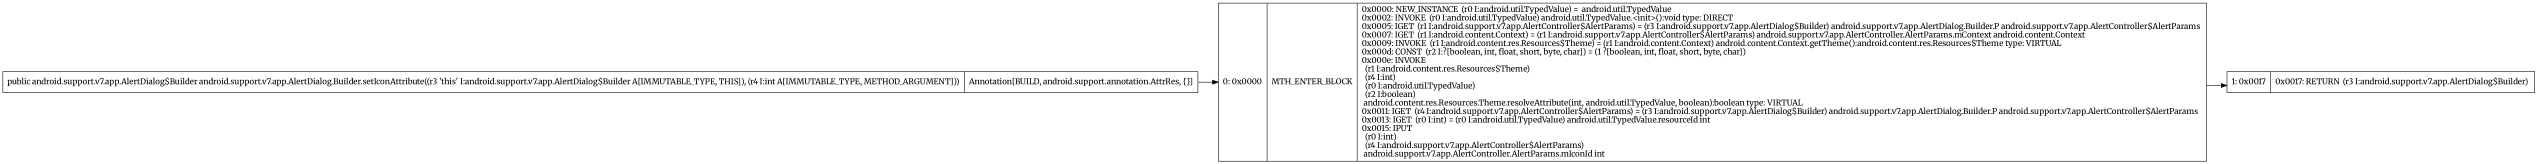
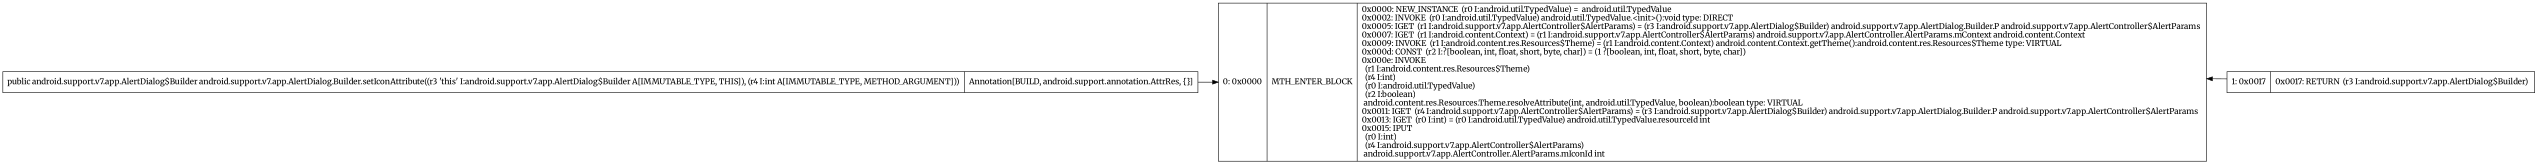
(2214, 86) -> (2220, 79)
